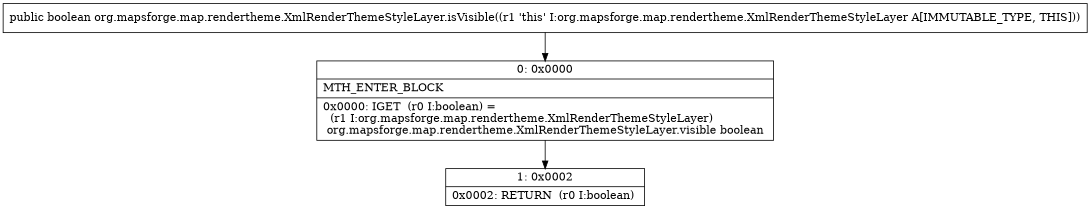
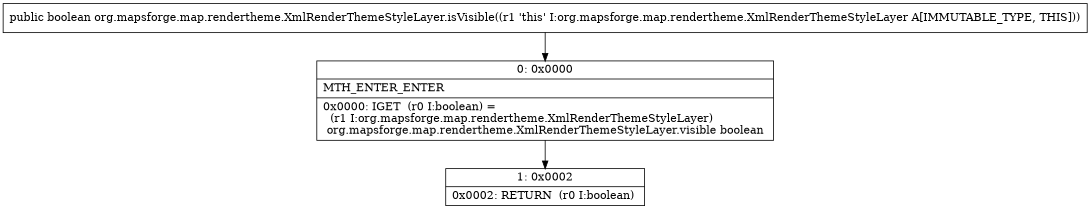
(384, 88) -> (384, 88)
